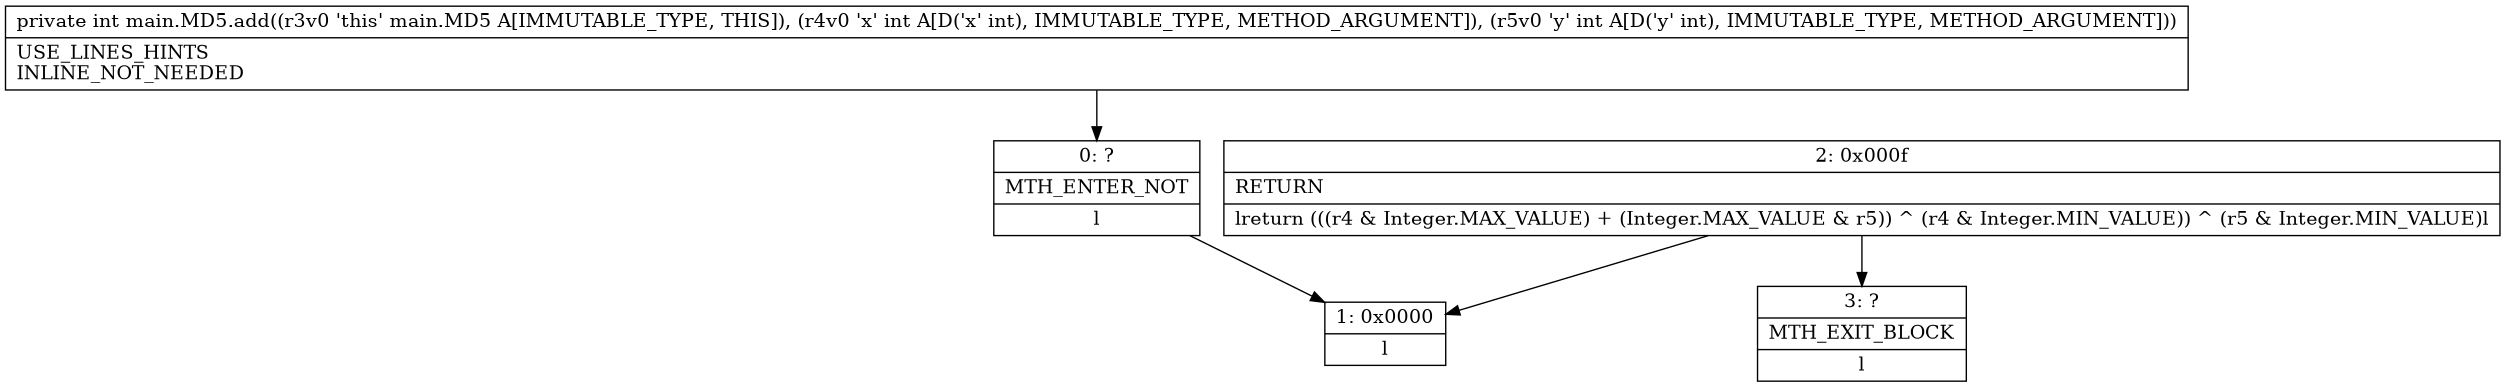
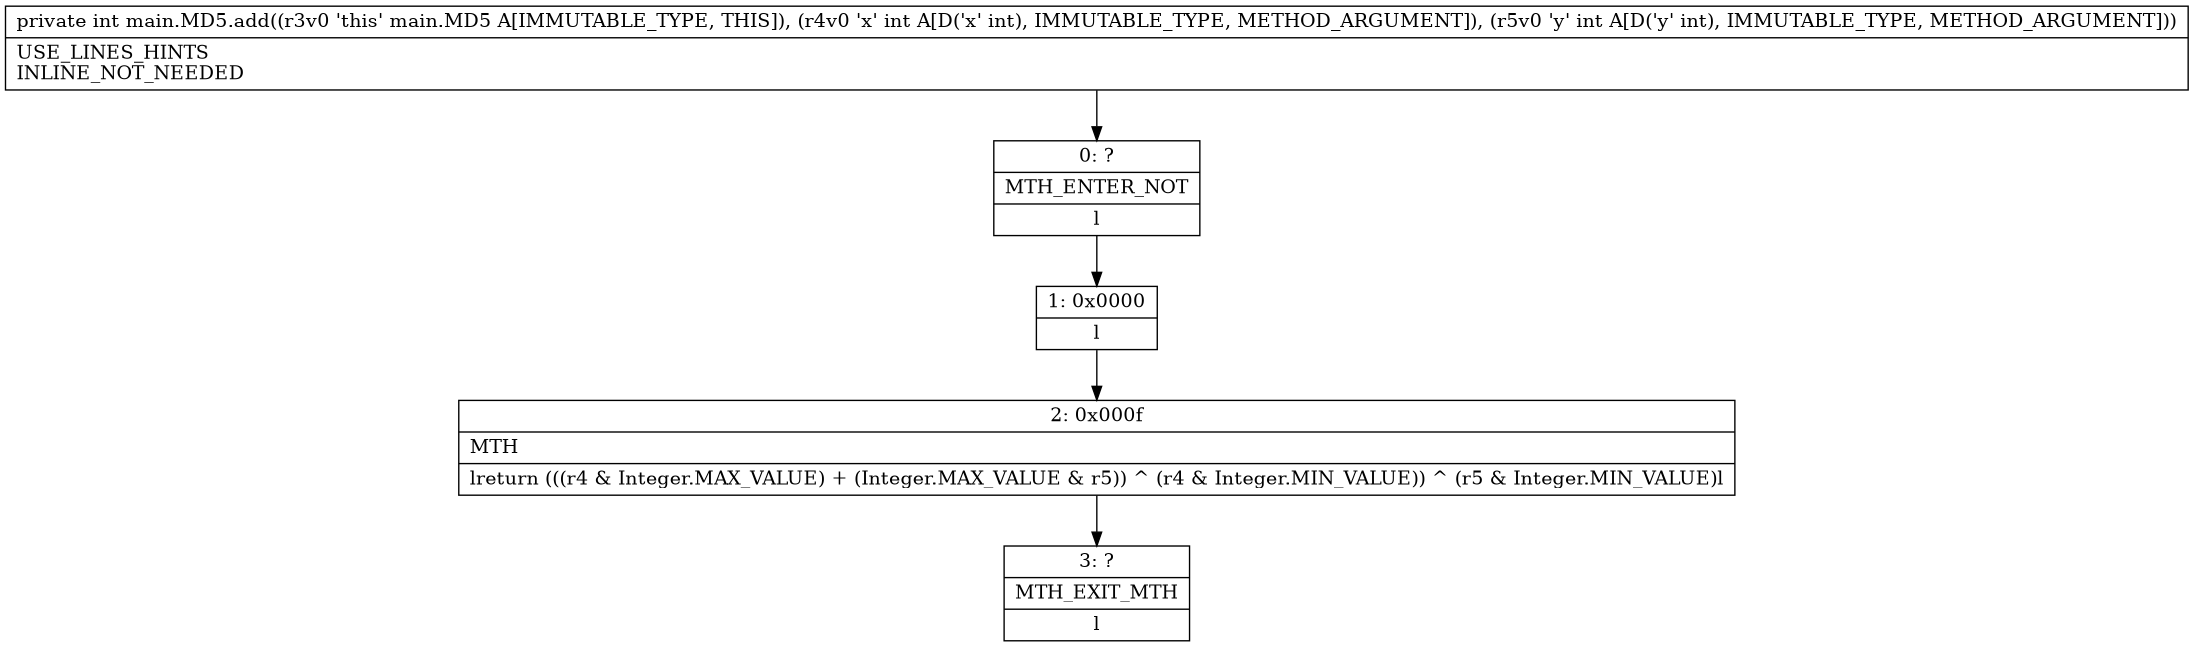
(1280, 187) -> (494, 447)
(1583, 273) -> (1097, 368)
(1862, 333) -> (1097, 593)
